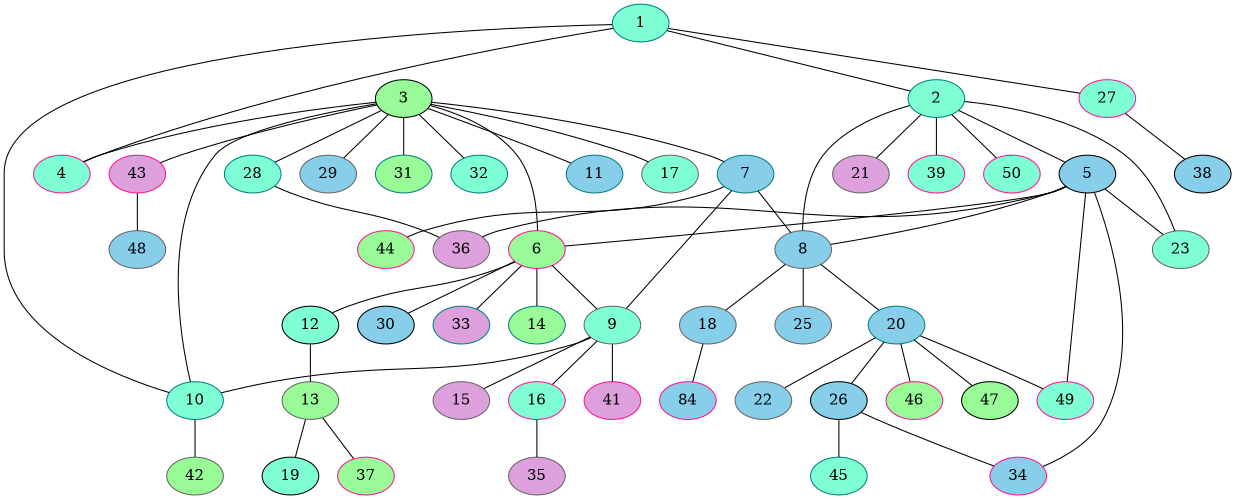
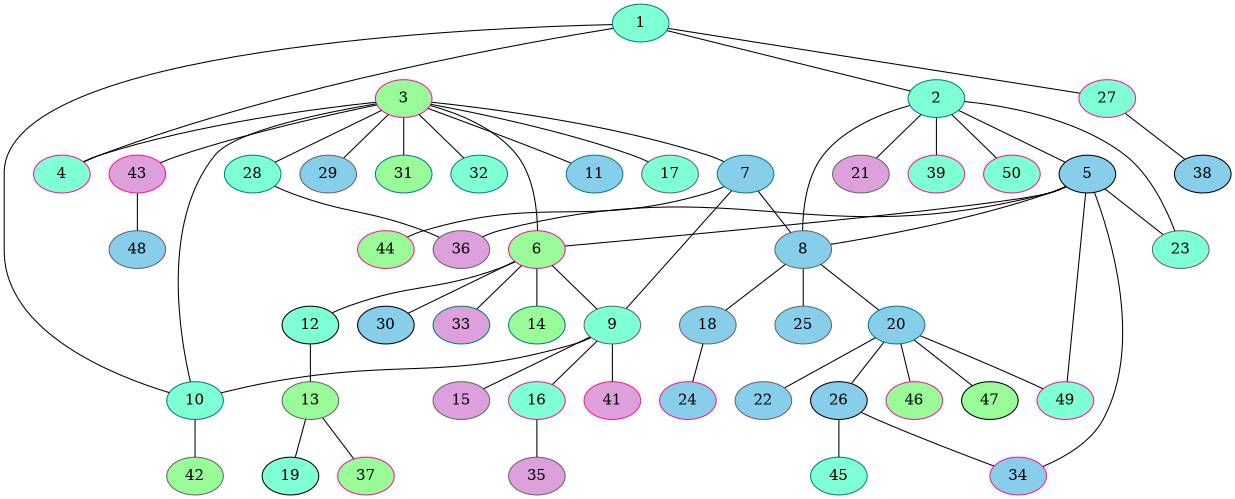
(404, 99) -> (404, 99)
(688, 401) -> (688, 401)
